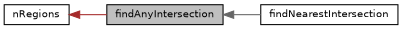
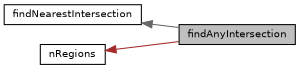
(247, 15) -> (166, 26)
